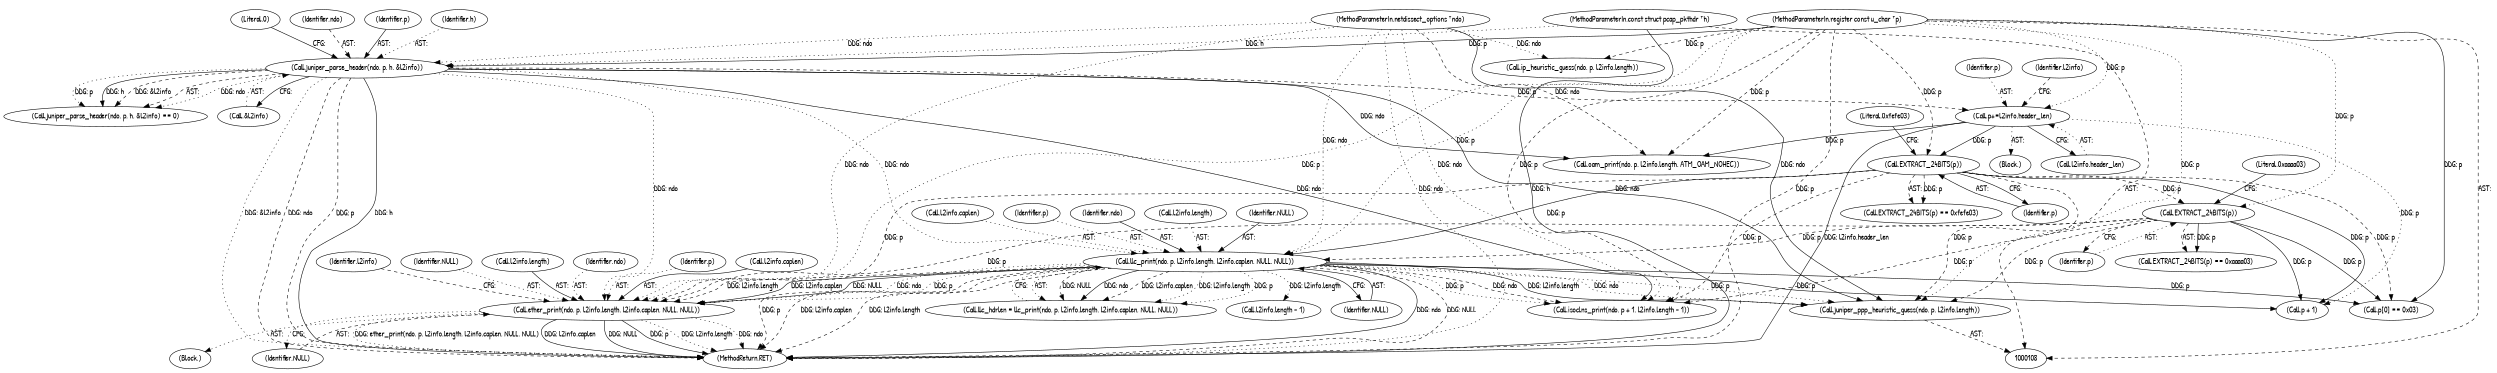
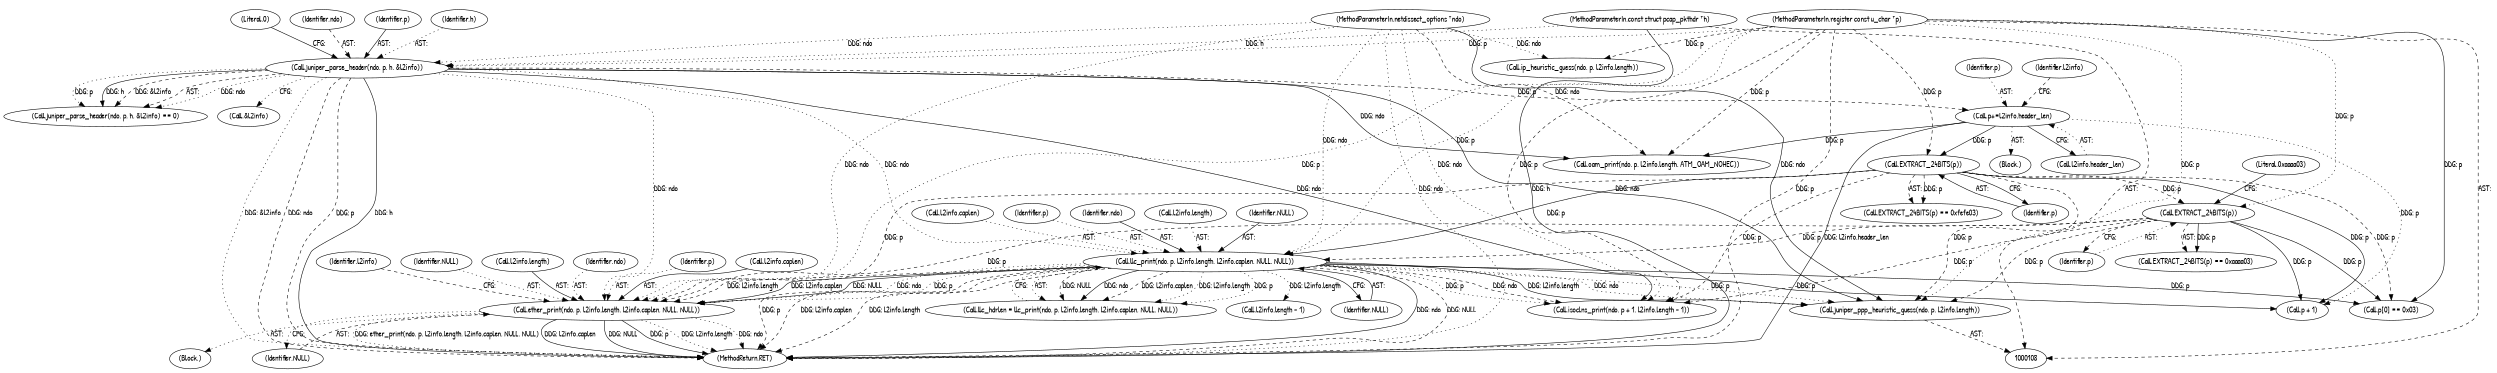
(2064, 39) -> none
(1114, 52) -> (1114, 52)
(257, 84) -> none
(283, 86) -> (283, 86)
(1885, 117) -> none
